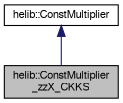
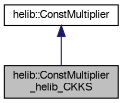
(61, 82) -> (61, 82)
